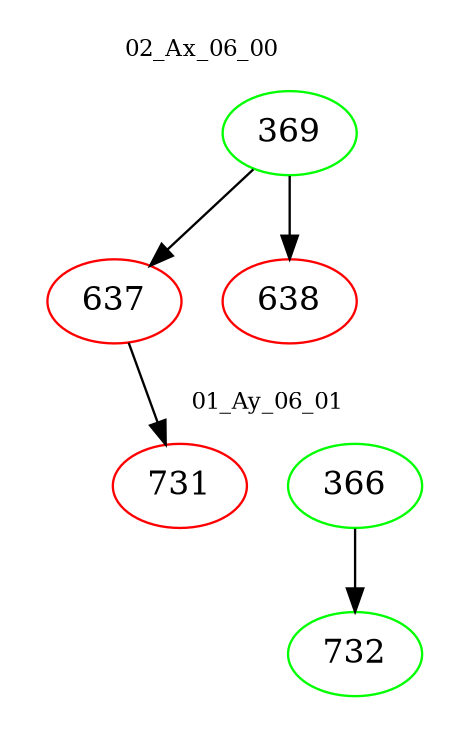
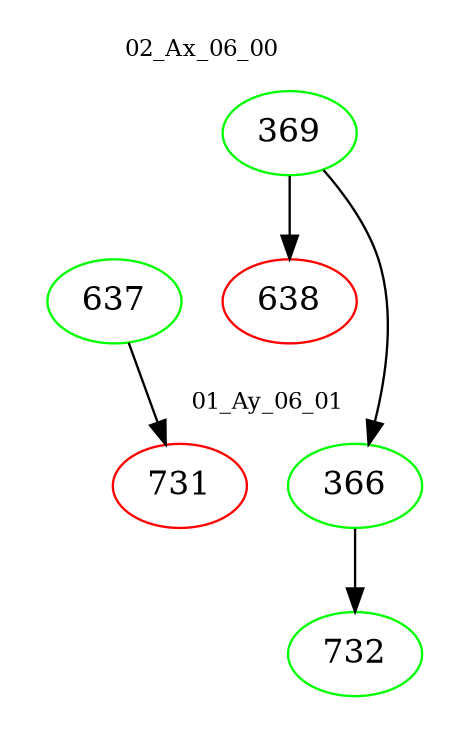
(210, 209) -> (385, 288)
(114, 301) -> (114, 301)
